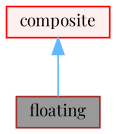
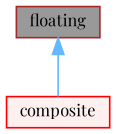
(58, 76) -> (58, 76)
